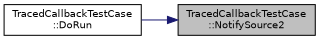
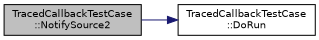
(154, 20) -> (154, 20)
